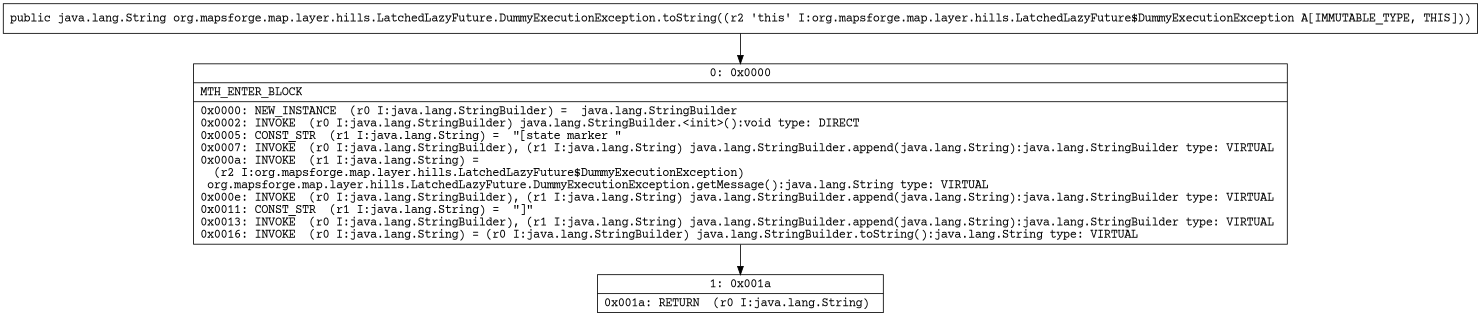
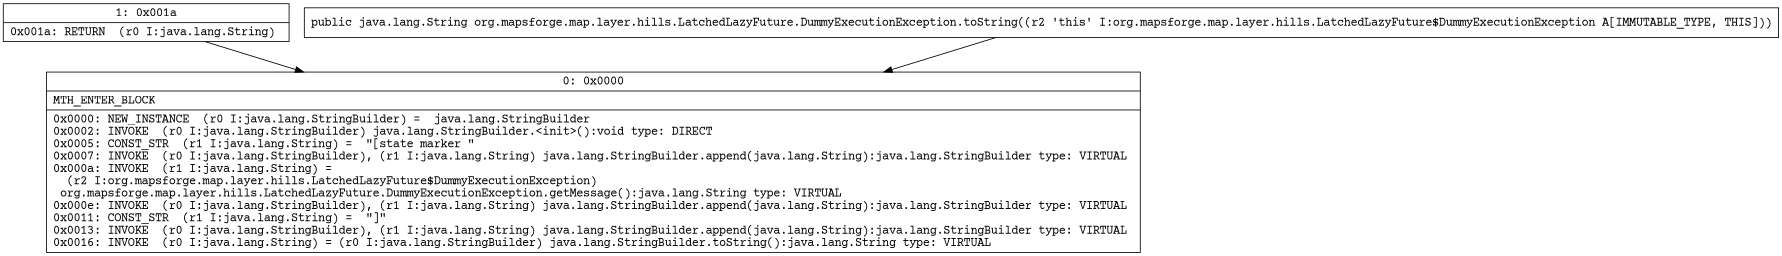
(740, 255) -> (250, 56)
